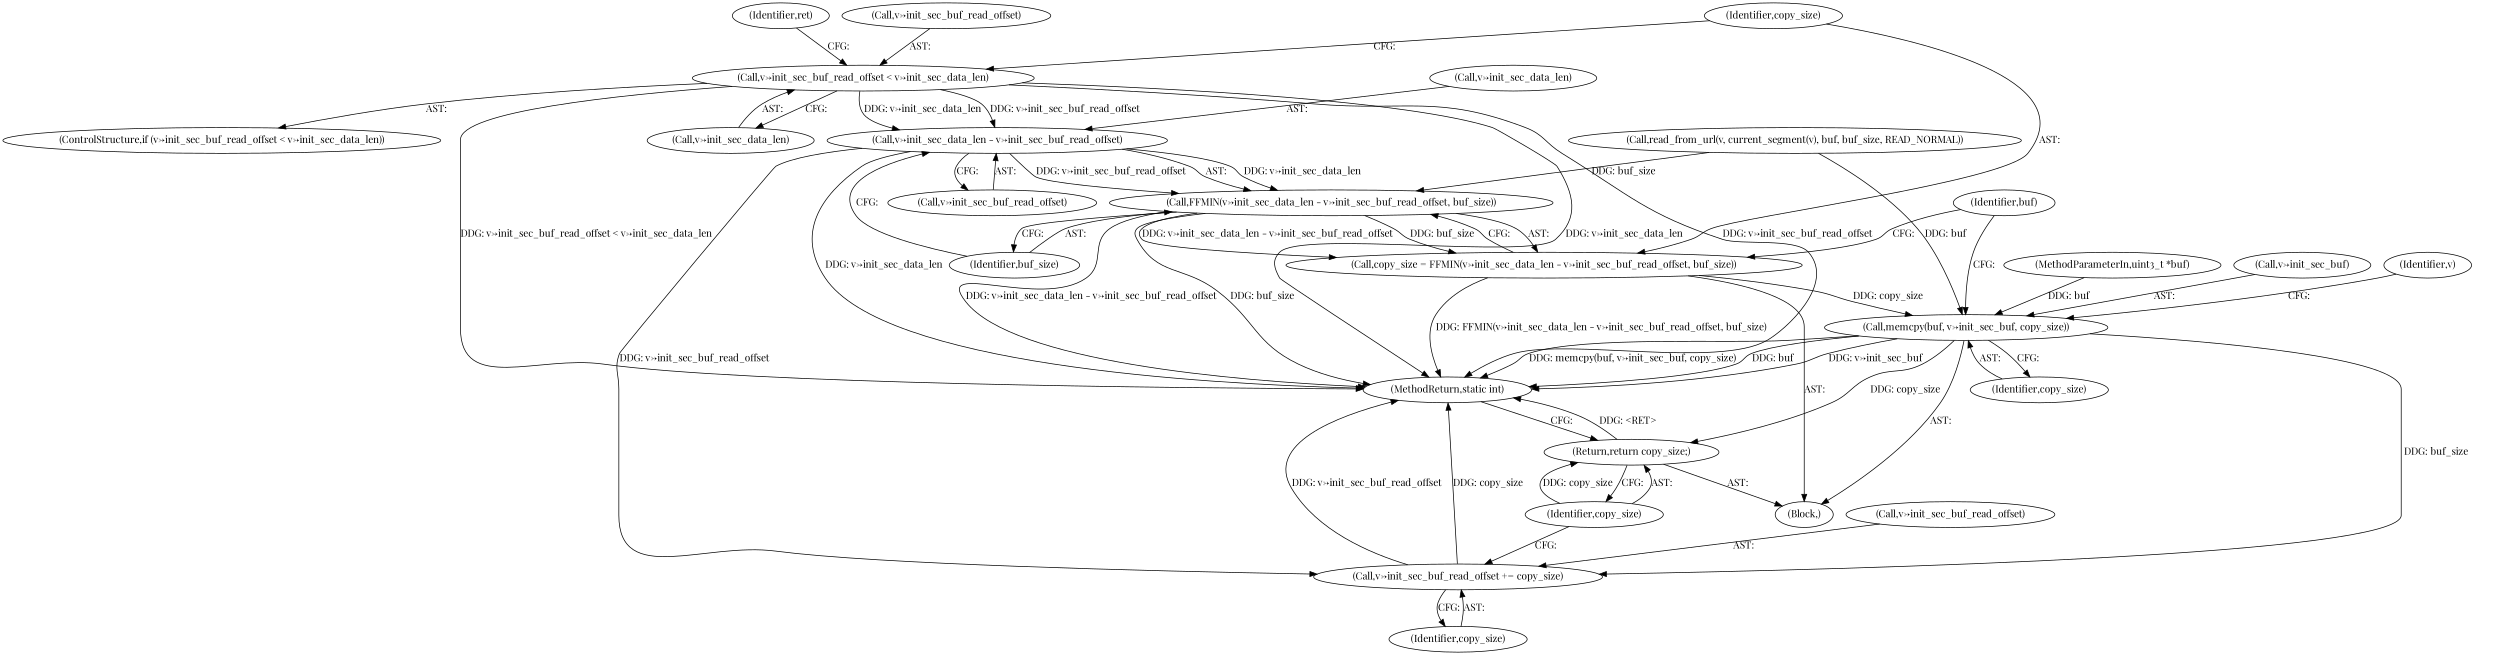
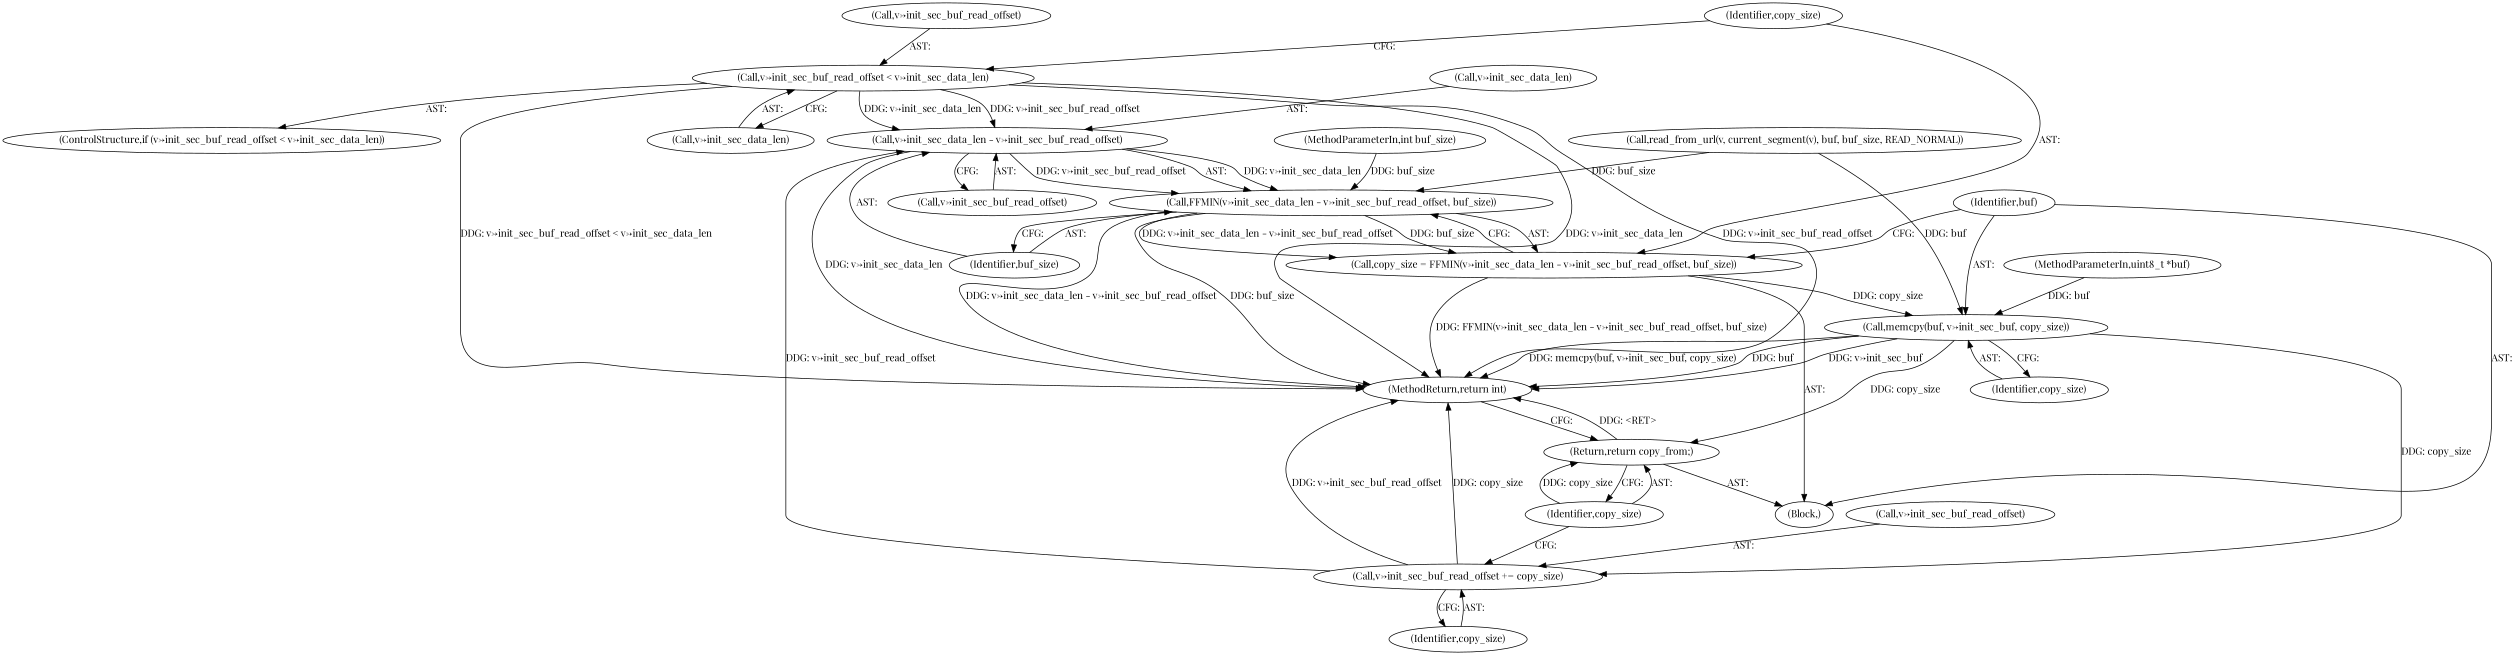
(781, 16) -> none
none -> (1380, 140)
(869, 203) -> (869, 203)
(1986, 265) -> (1986, 265)
(2112, 265) -> (2112, 265)
(2302, 265) -> none
(2428, 265) -> none
(1447, 390) -> (1447, 390)
(1914, 434) -> (2478, 468)
(1631, 452) -> (1631, 452)
(2436, 452) -> (2436, 452)
(705, 553) -> (837, 533)
